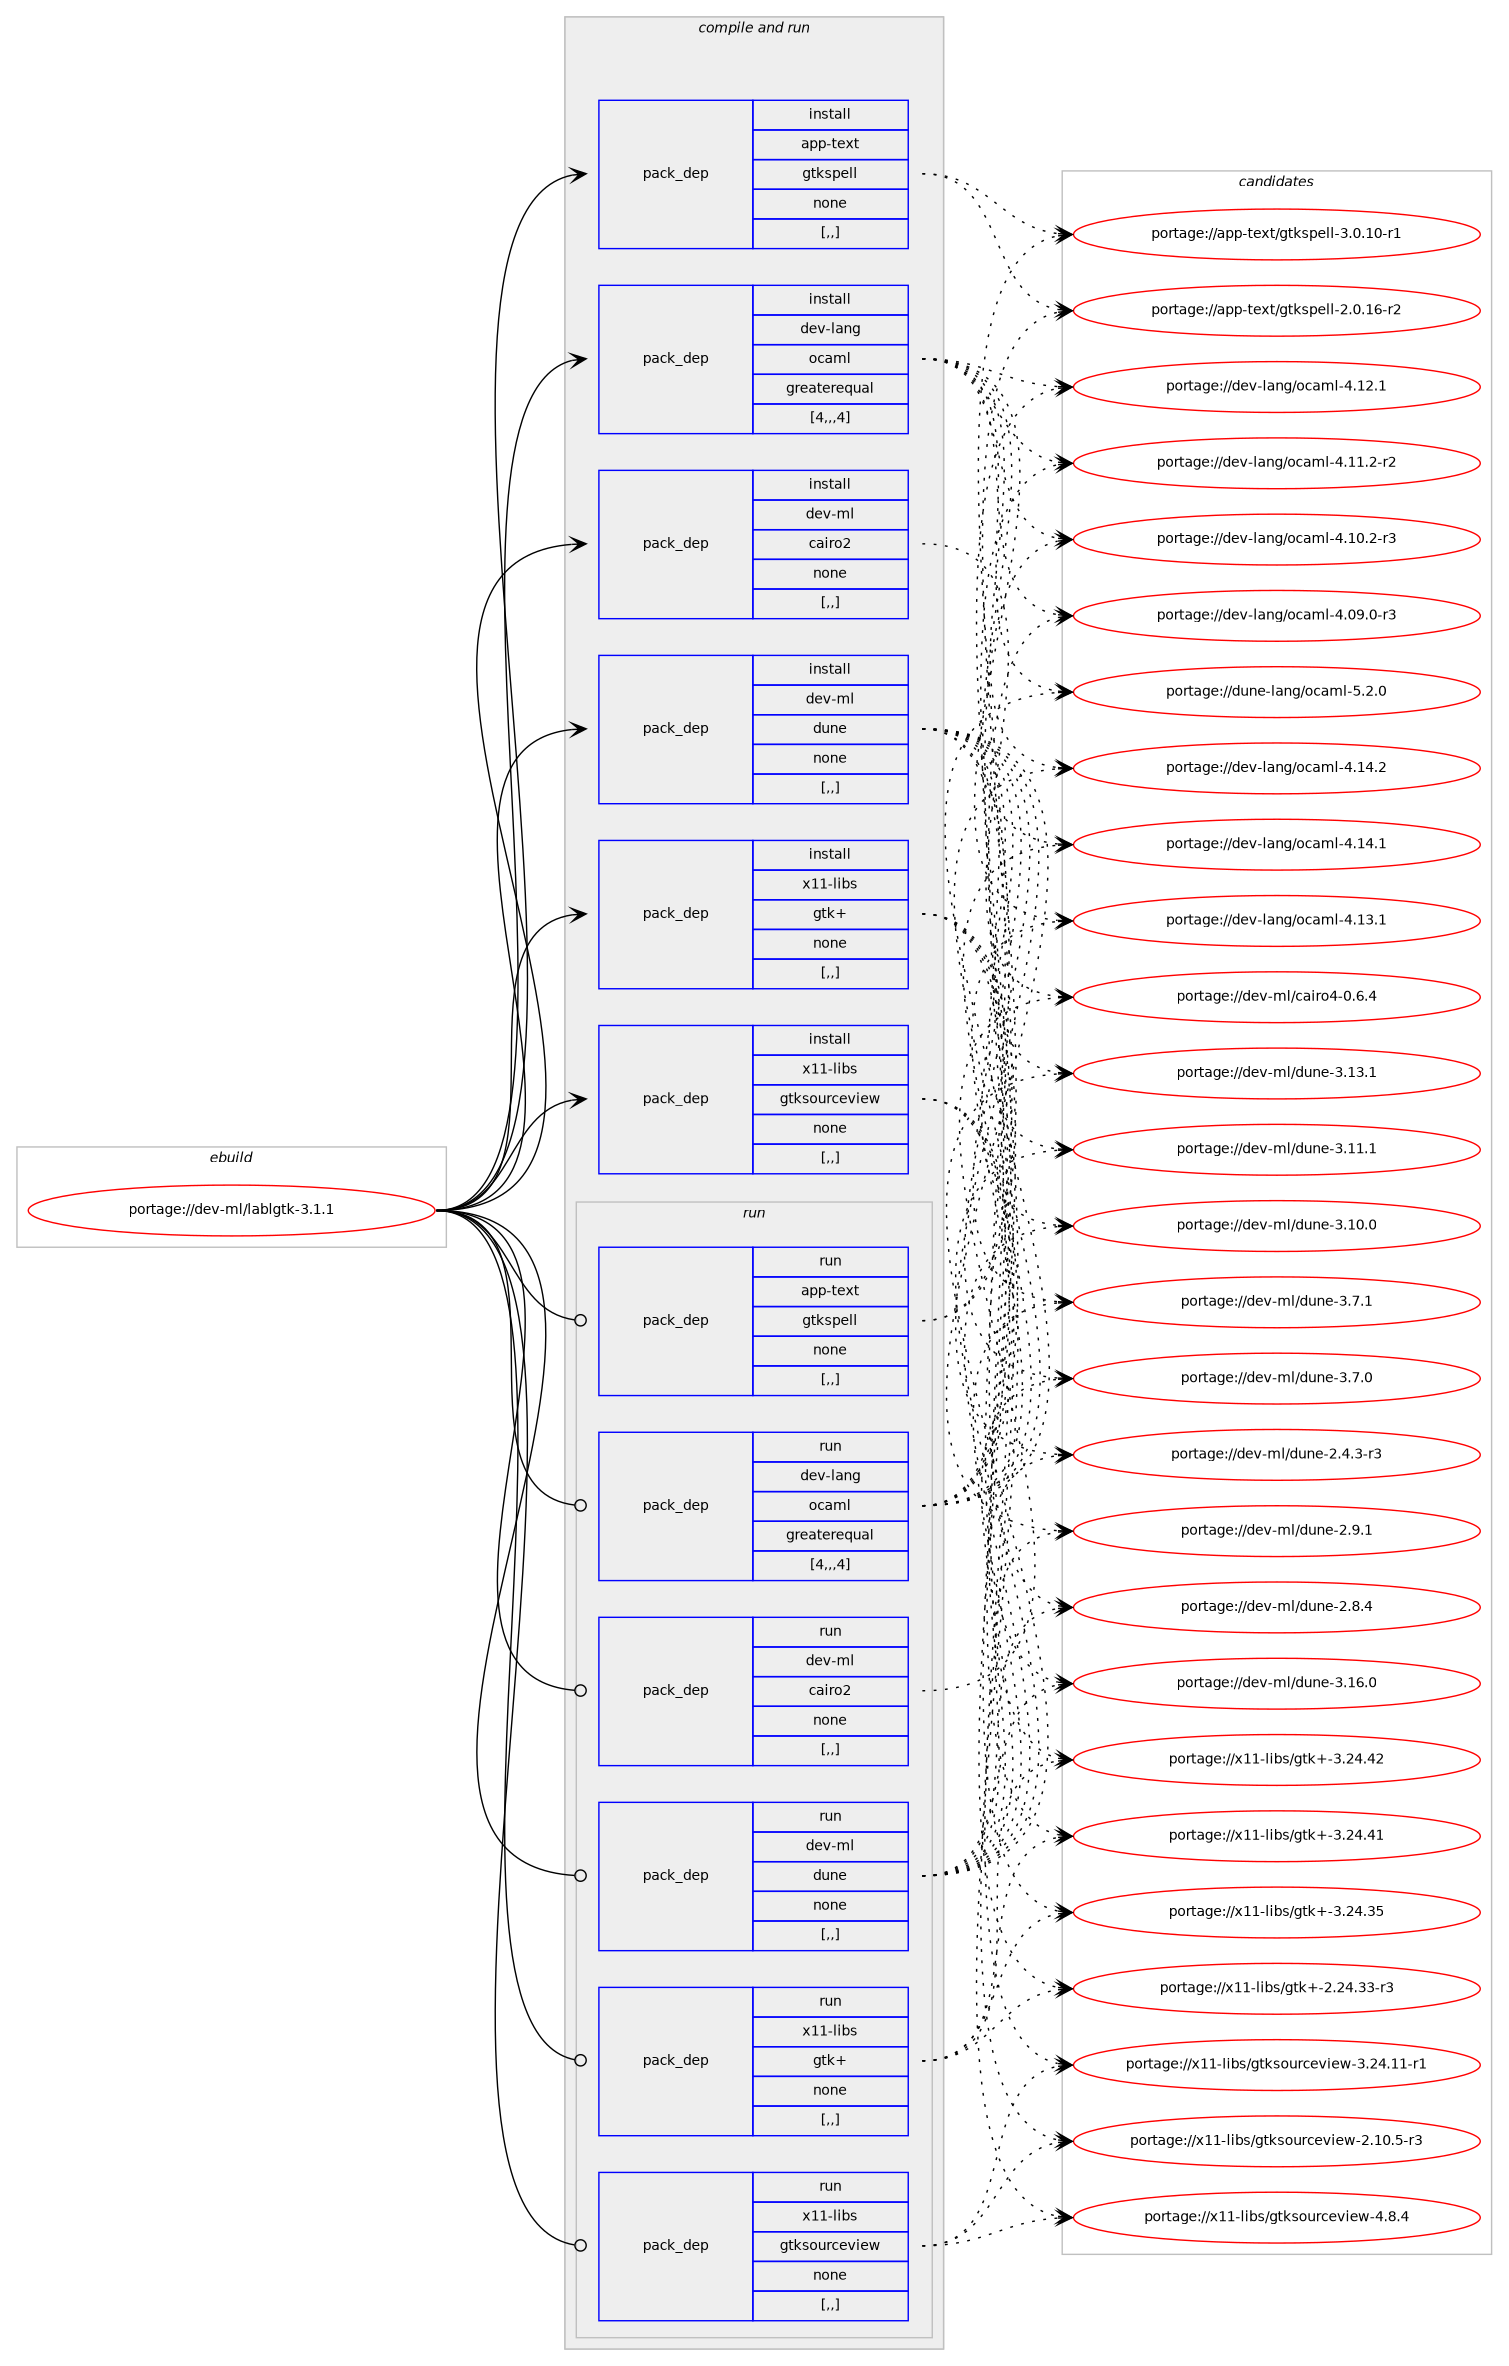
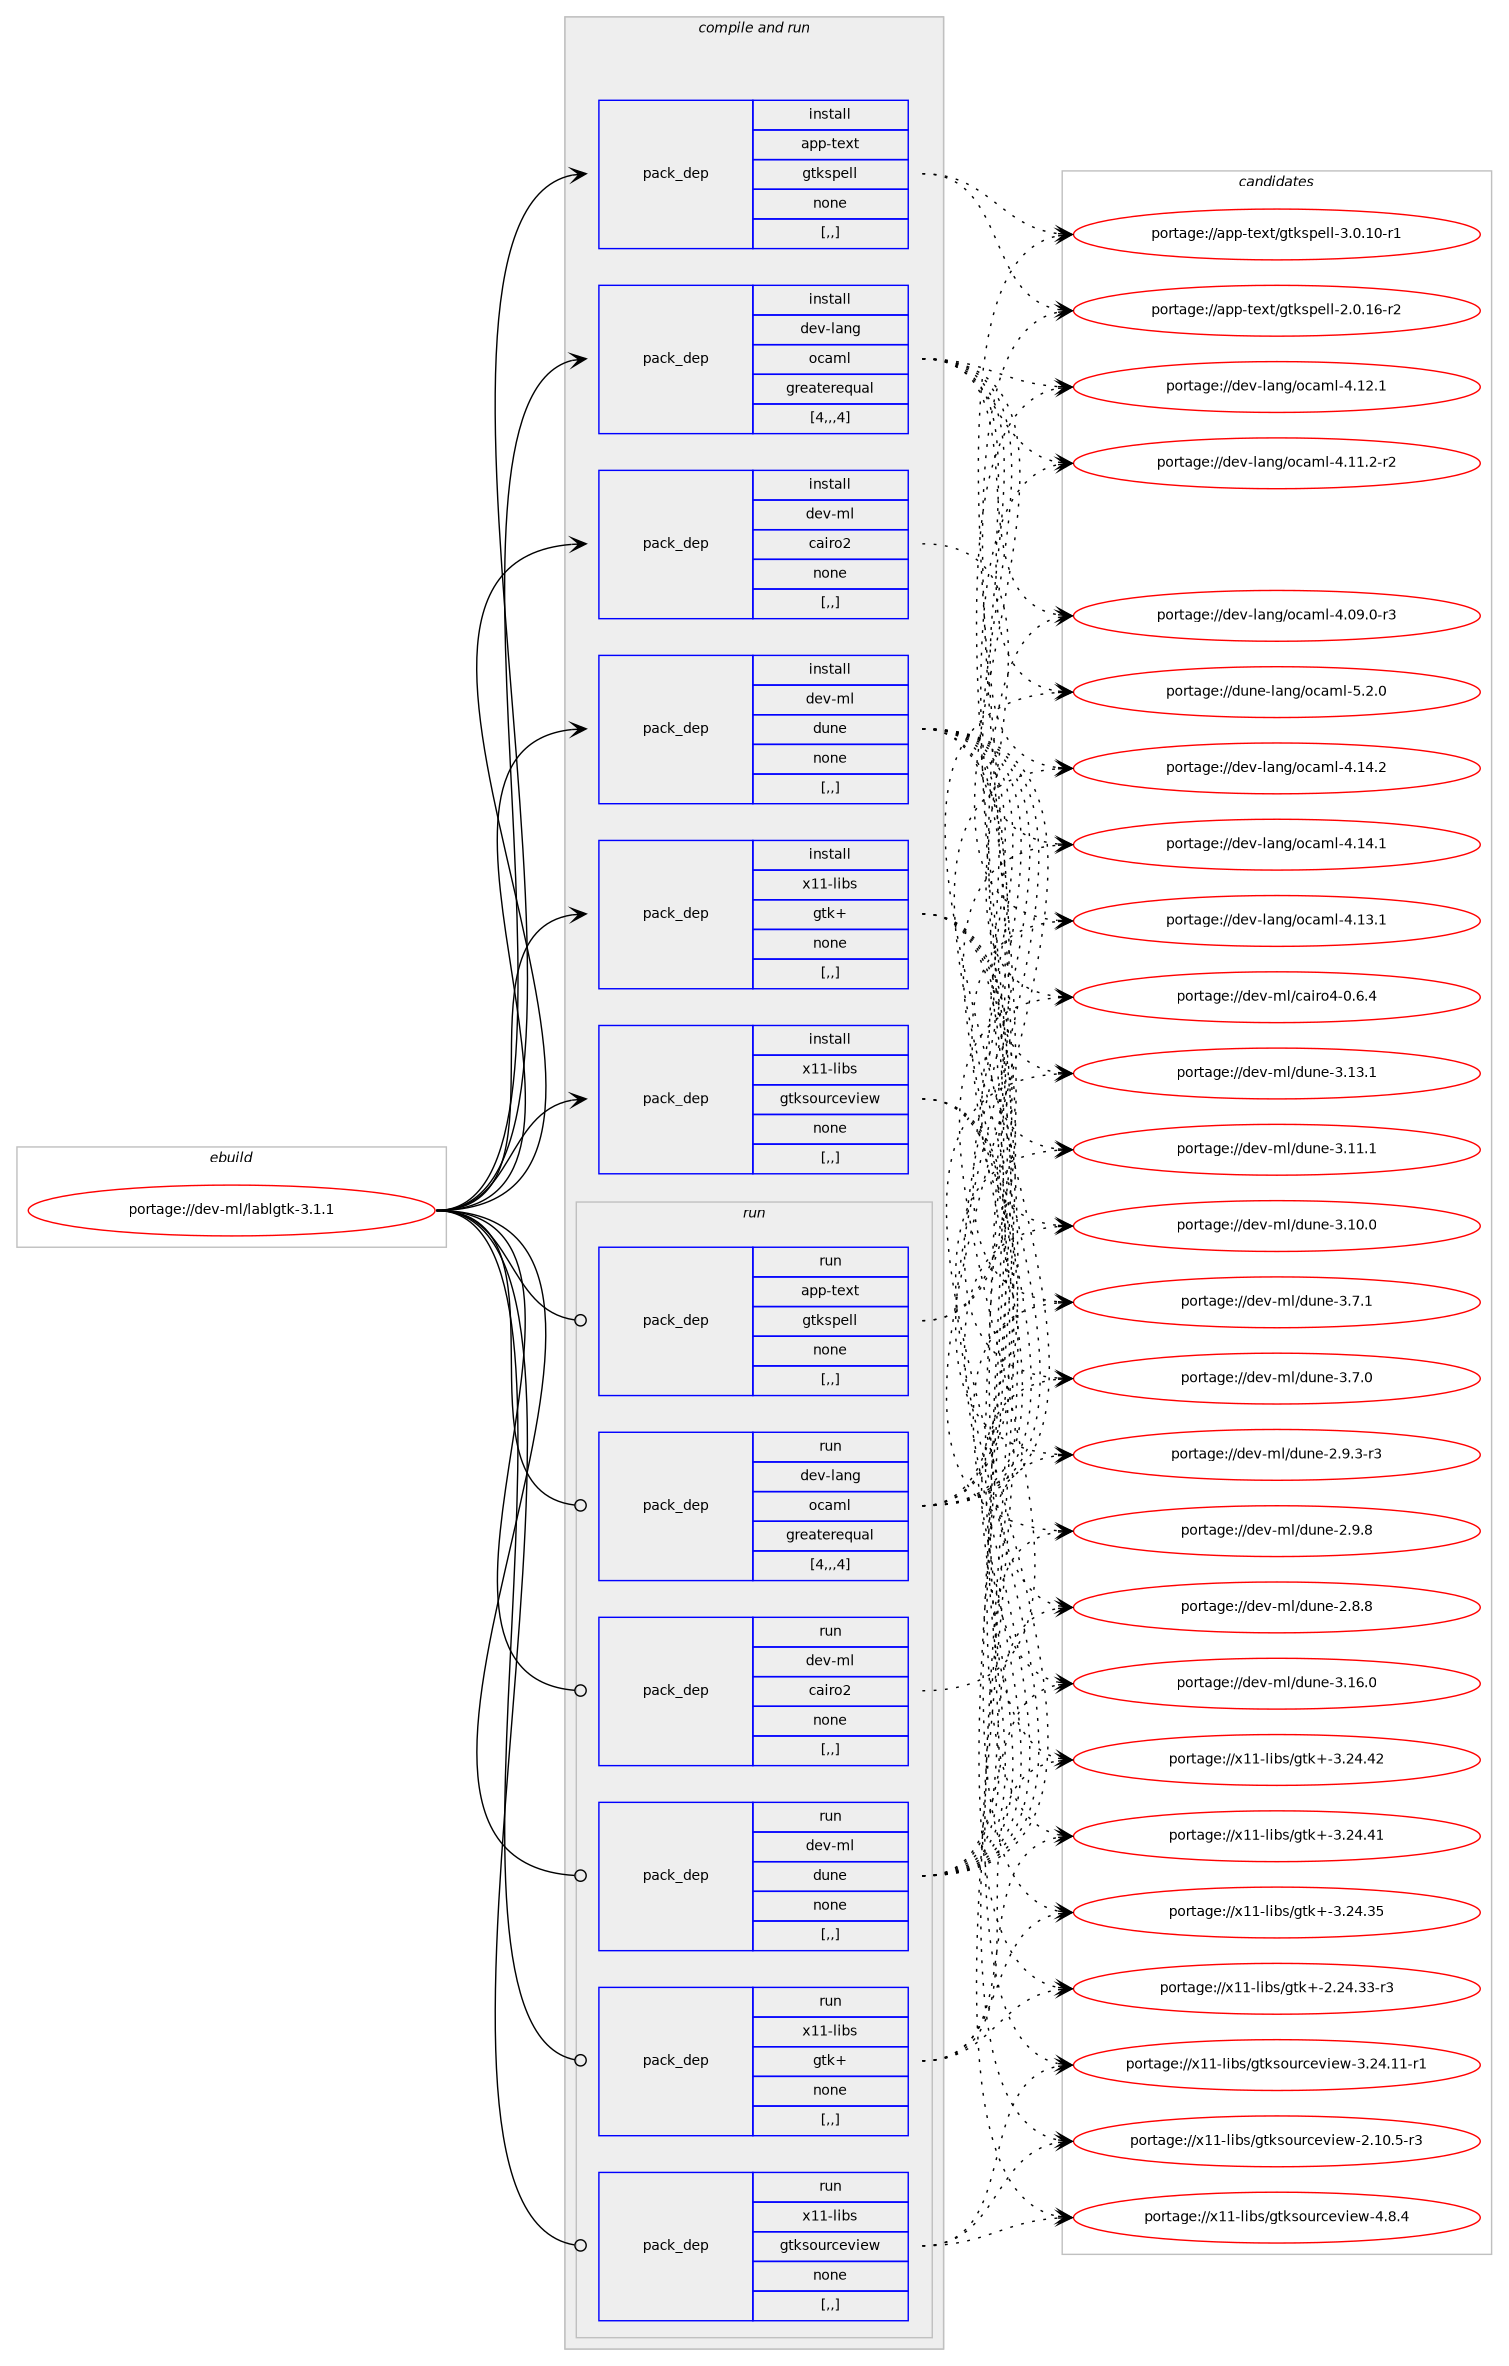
(1277, 540) -> none
(1277, 1455) -> (1277, 1455)
(1277, 1531) -> (1277, 1531)
(1277, 1607) -> (1277, 1607)
